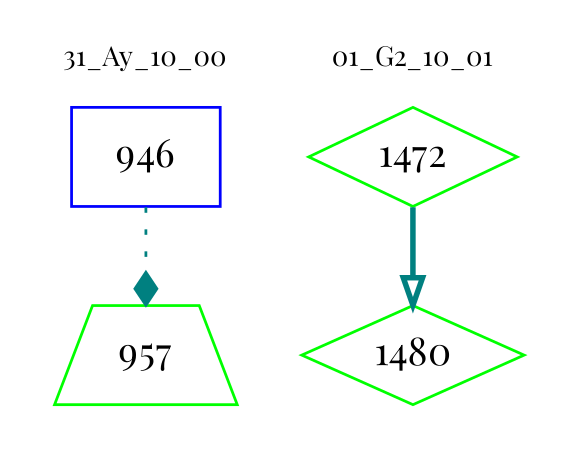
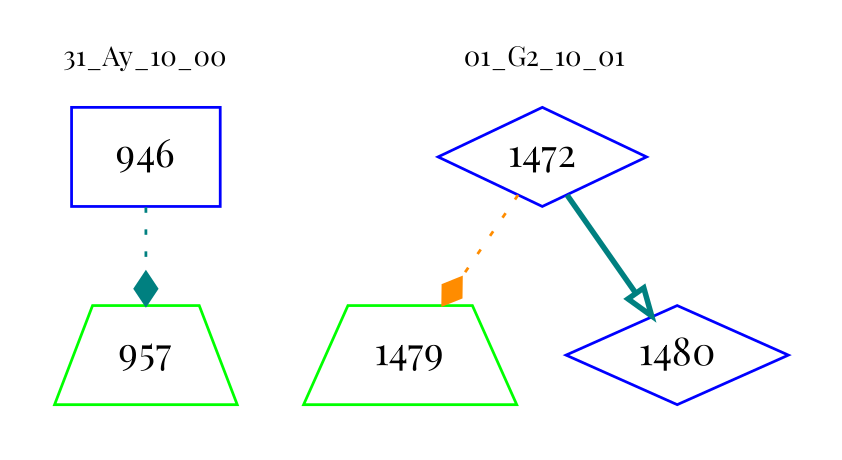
(413, 157) -> (542, 157)
none -> (410, 355)
(413, 355) -> (677, 355)
